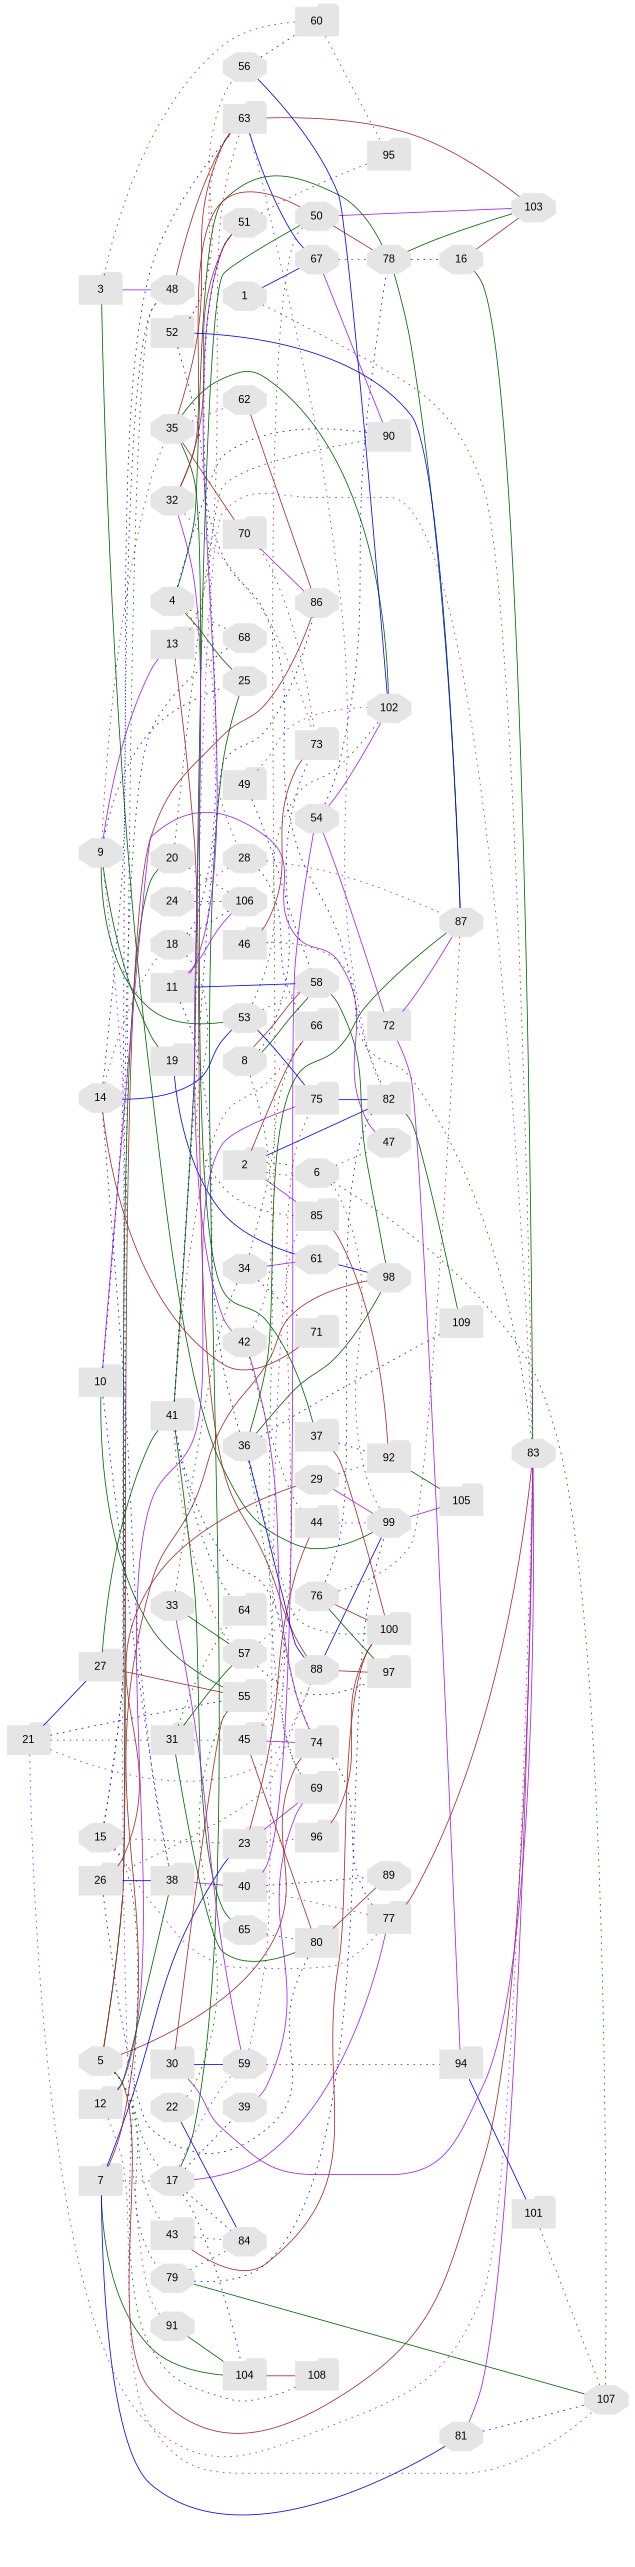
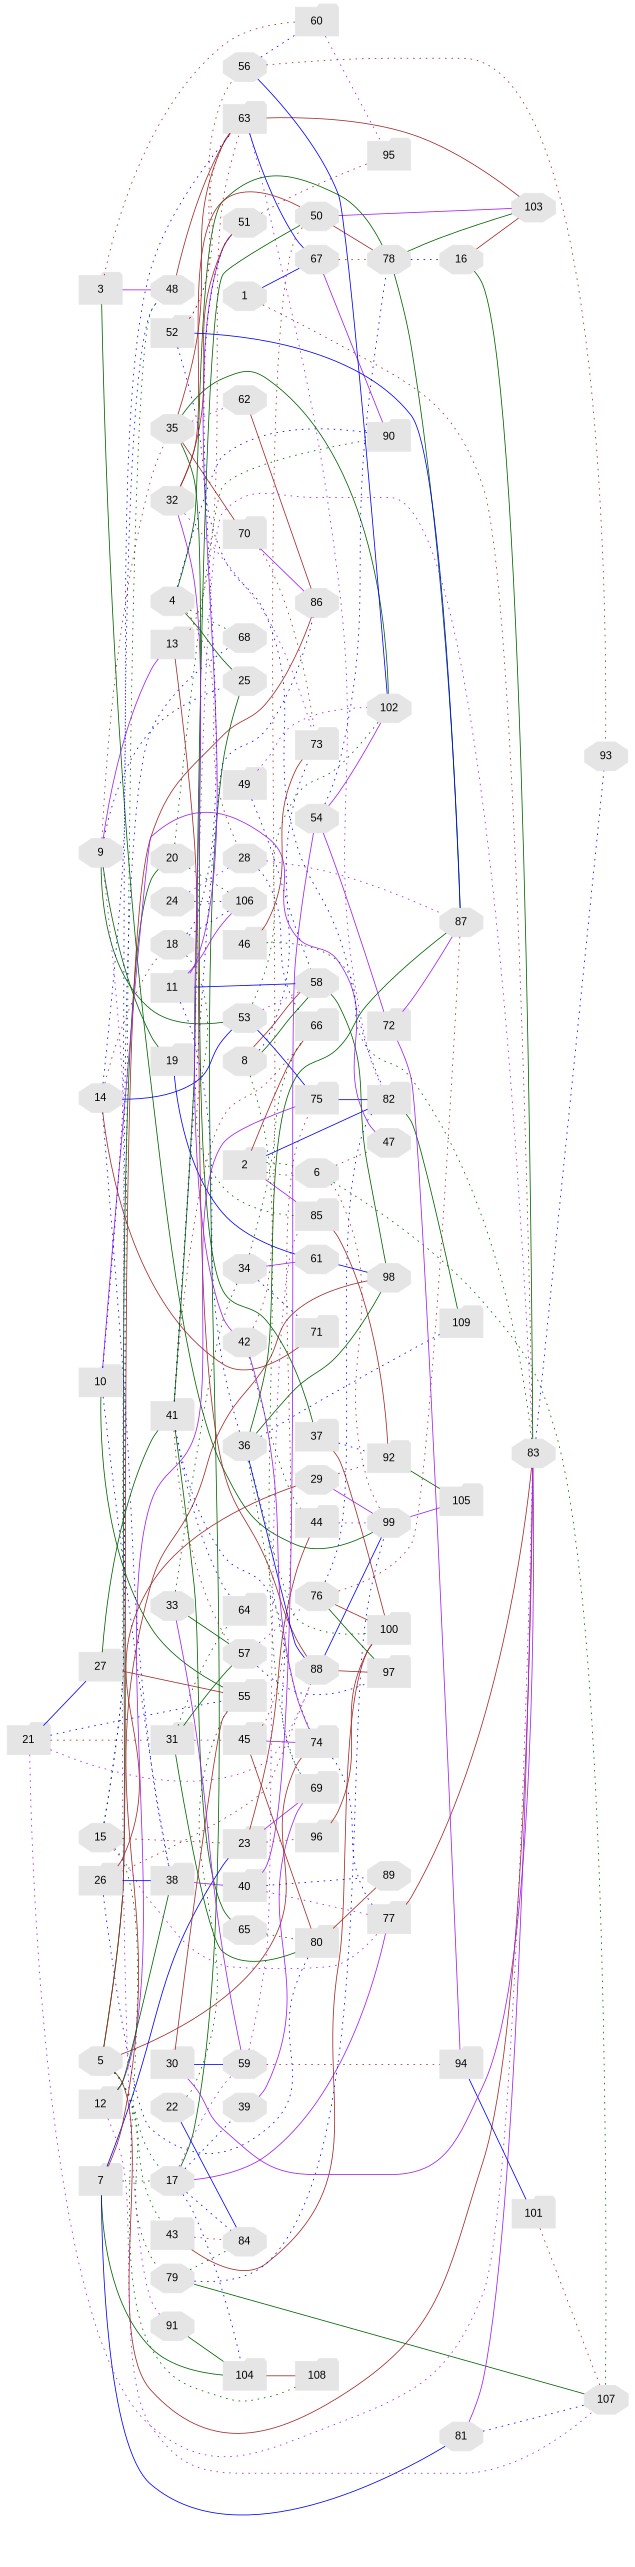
none -> (606, 756)
